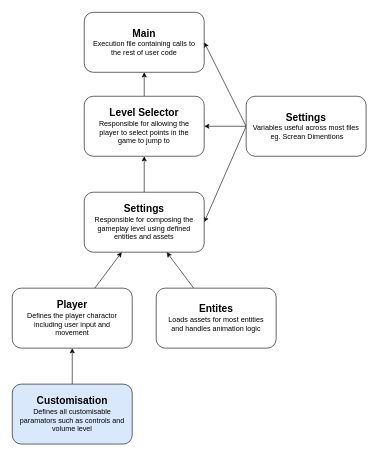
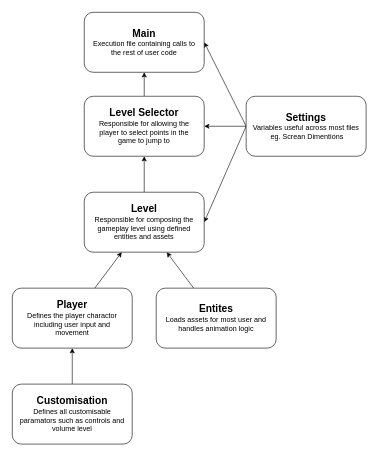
(144, 222) -> (144, 222)
(216, 318) -> (216, 318)
(72, 414) -> (72, 414)
